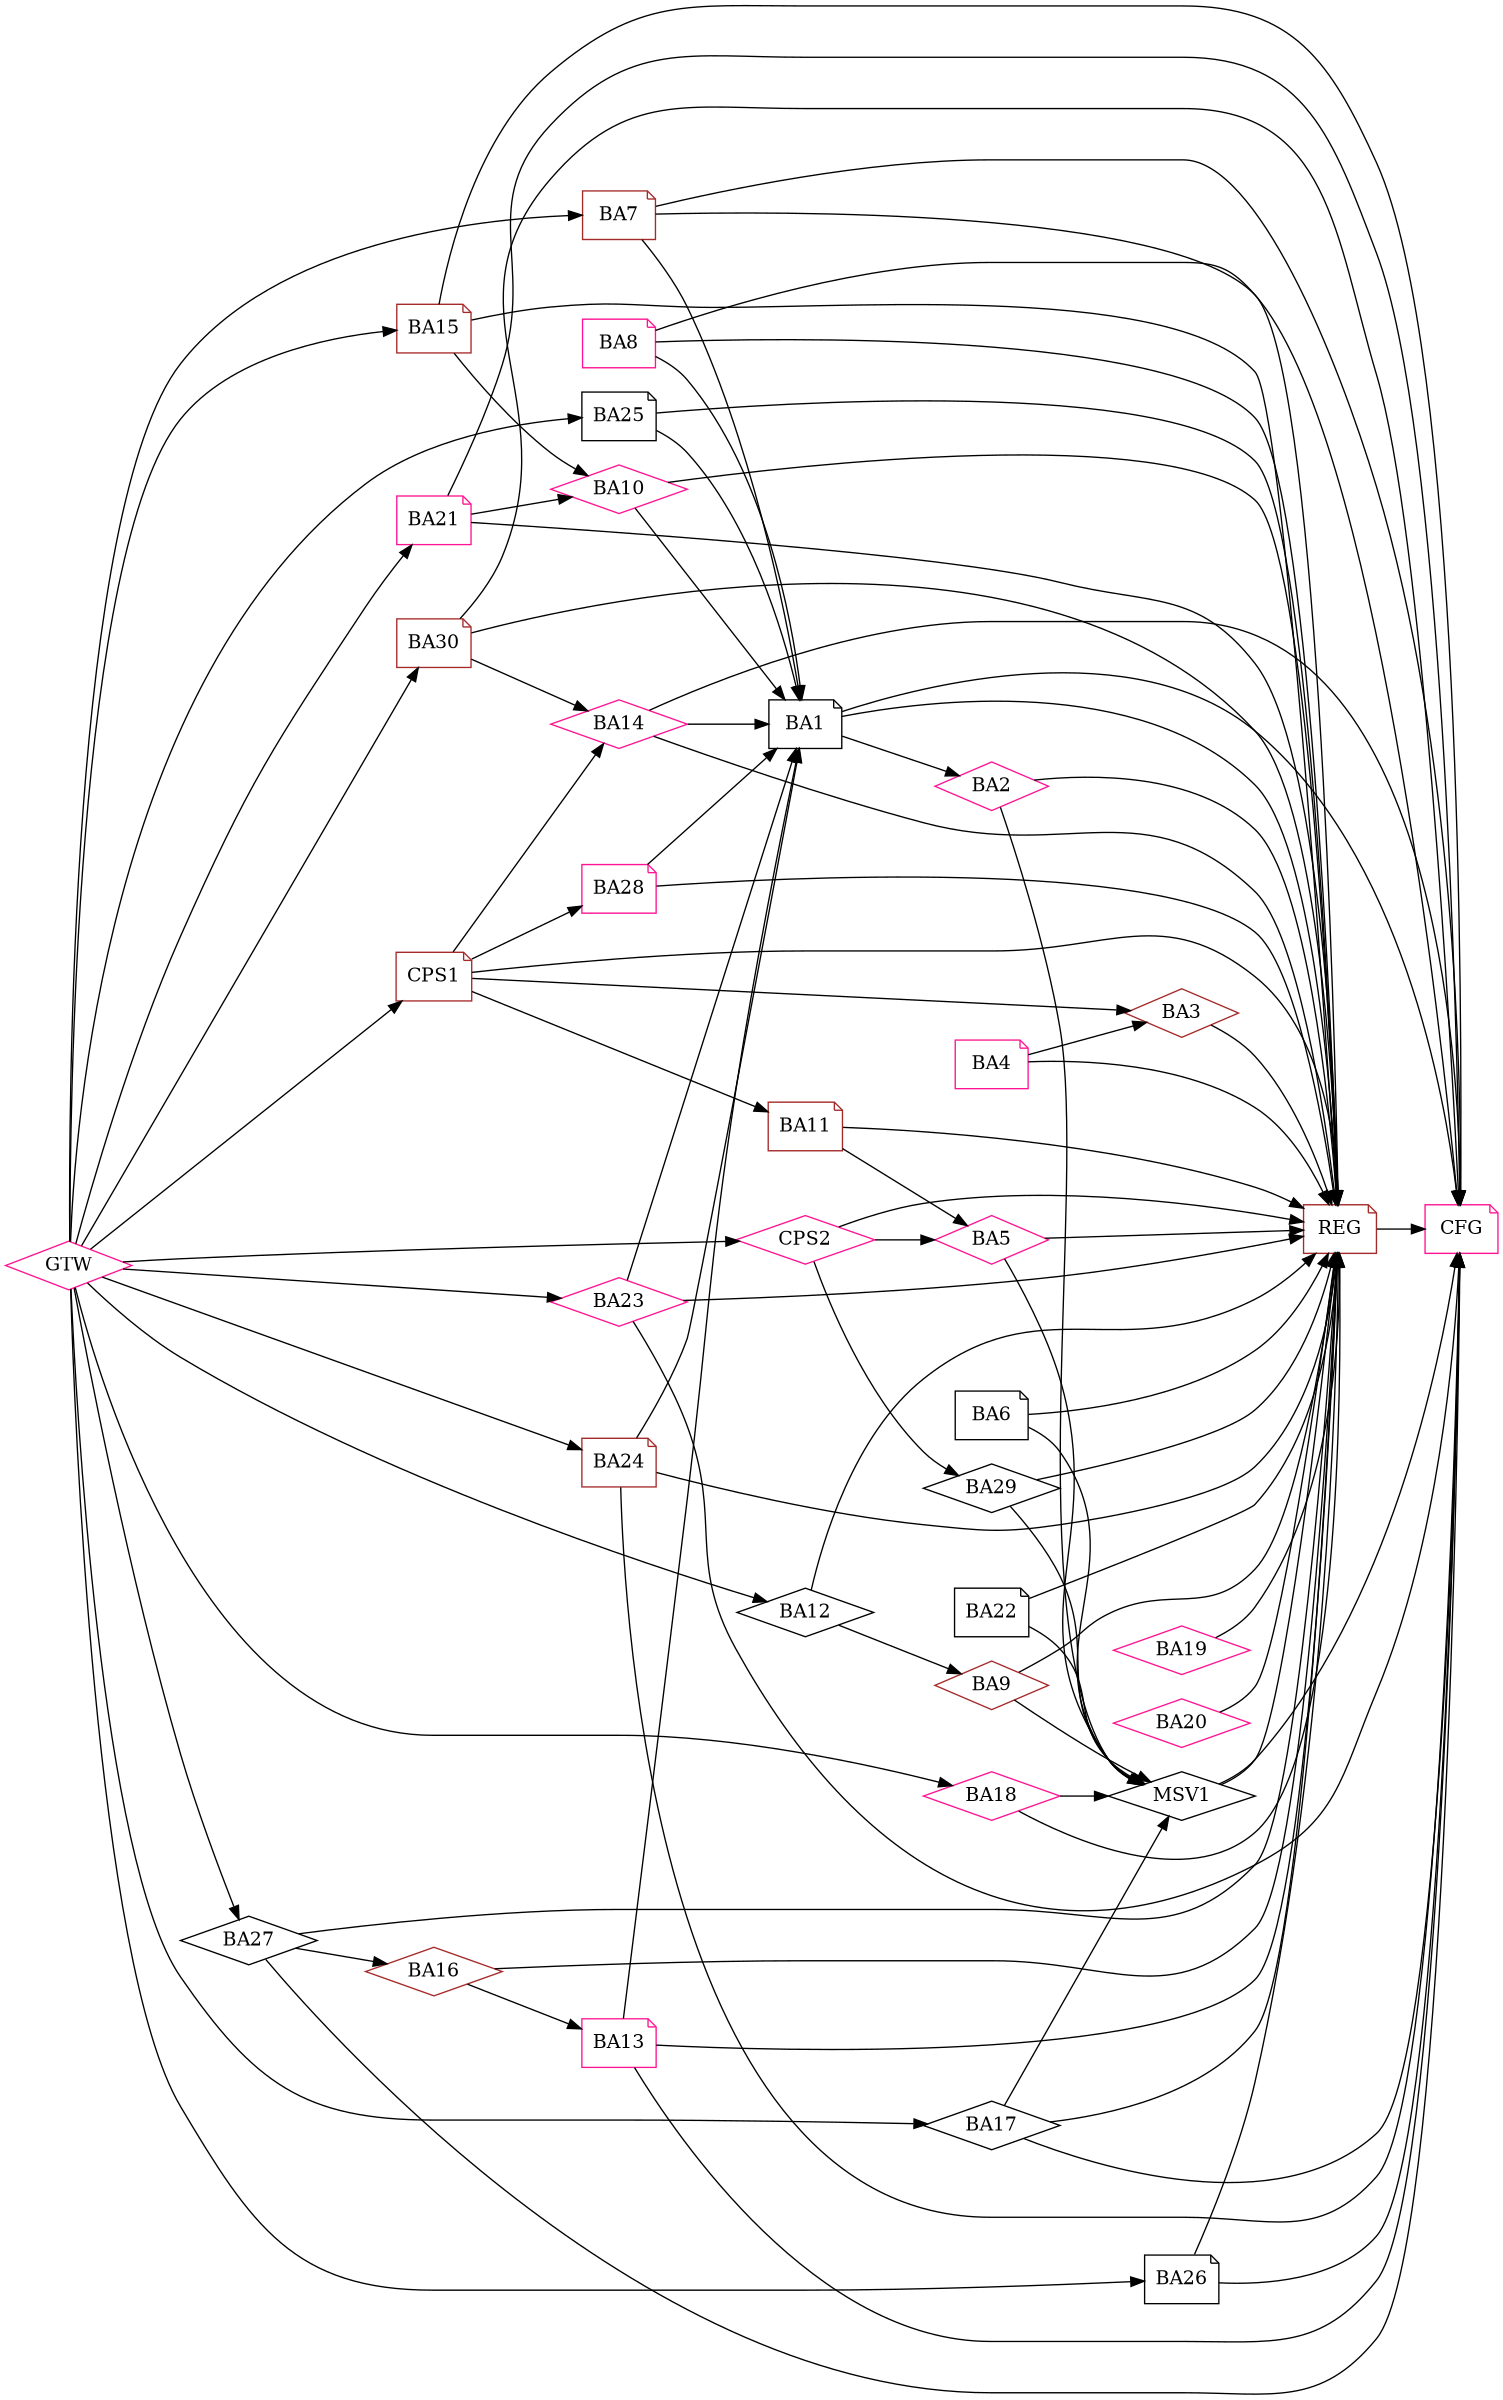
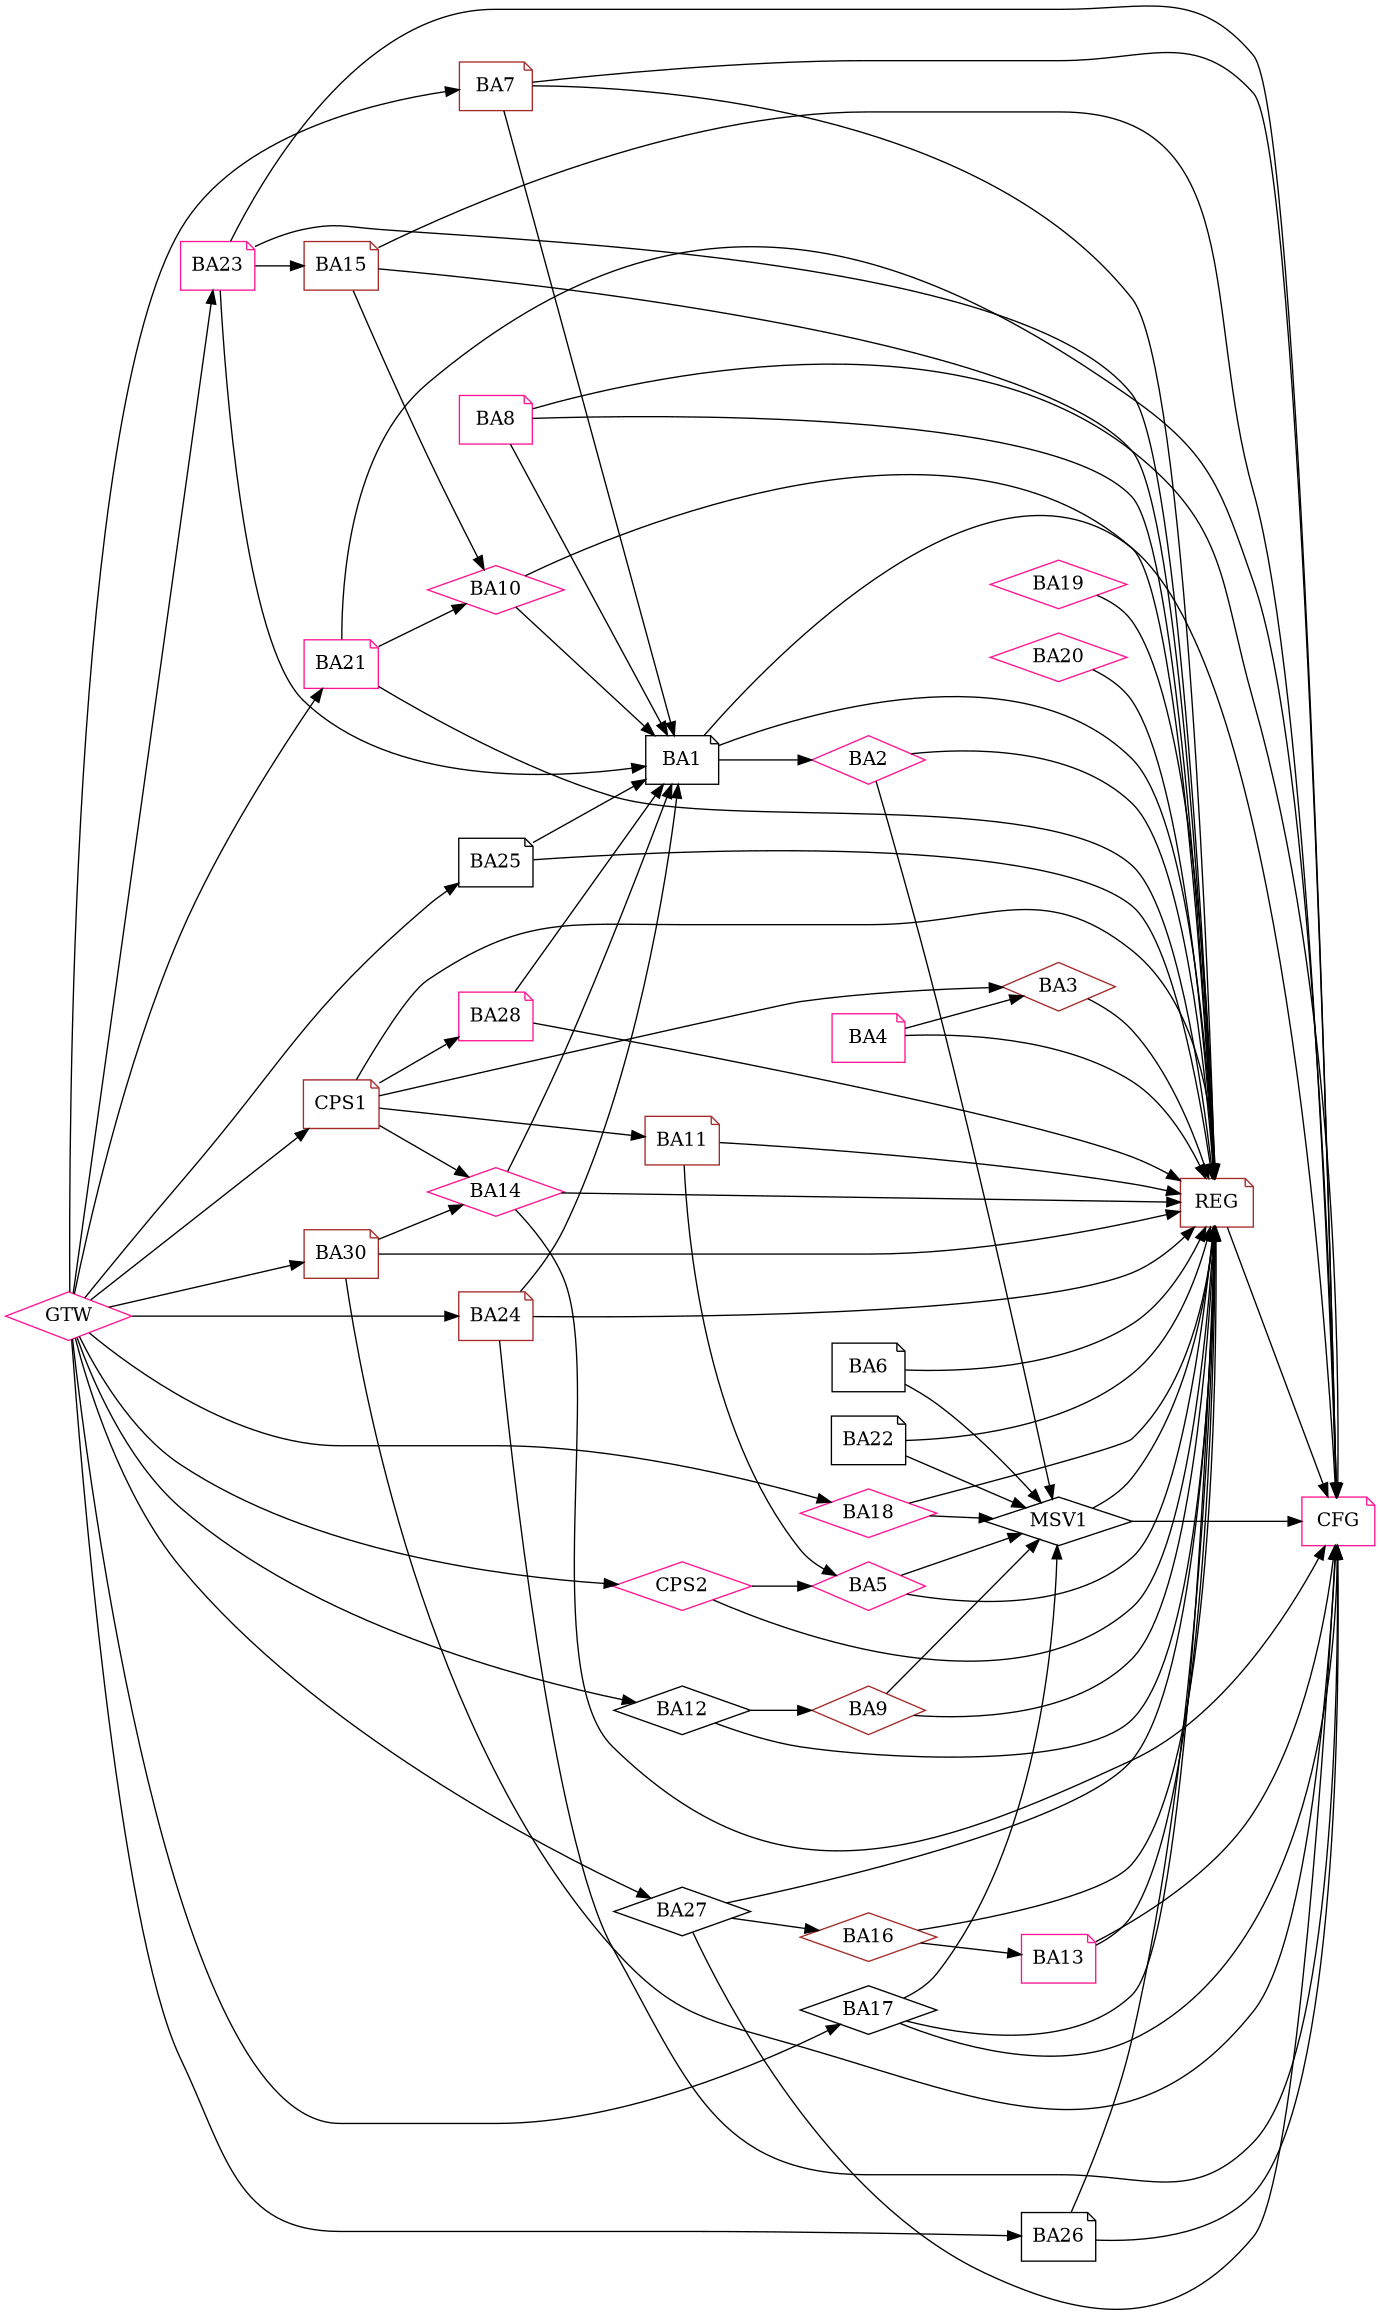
(107, 659) -> (273, 266)
(619, 1302) -> (218, 266)
(700, 1389) -> none
(992, 1488) -> none
